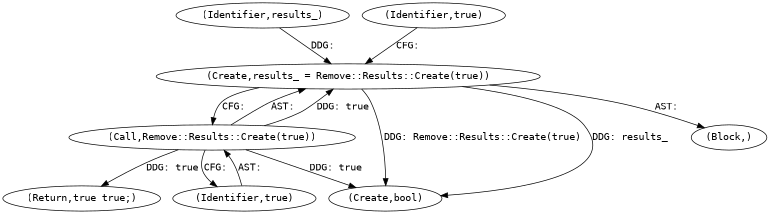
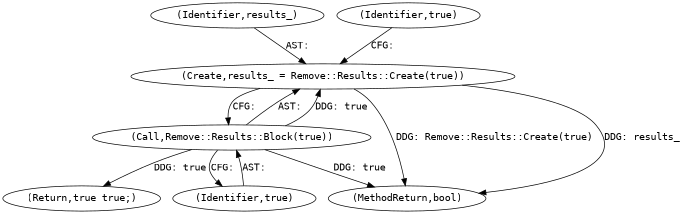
(326, 46) -> (301, 46)
(212, 137) -> (232, 137)
(729, 137) -> none
(385, 198) -> (407, 198)
